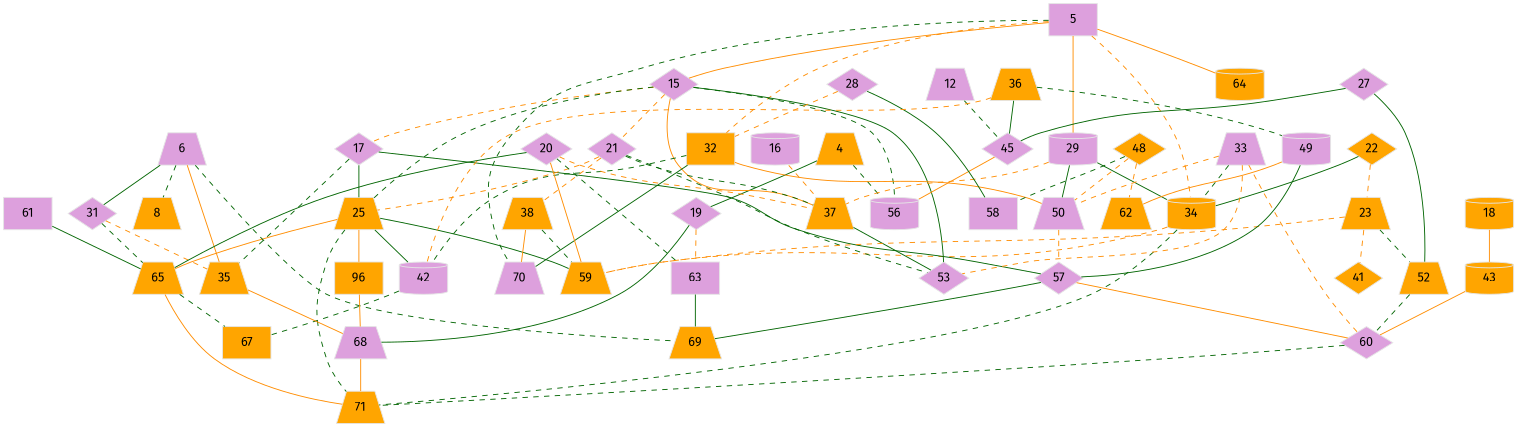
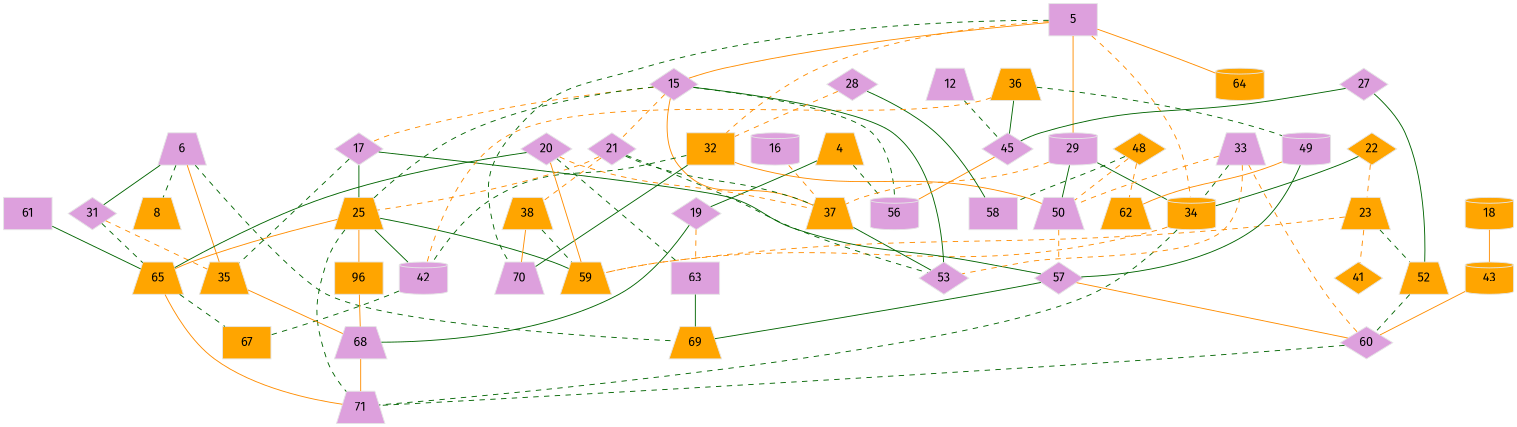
(361, 407) -> (361, 407)
